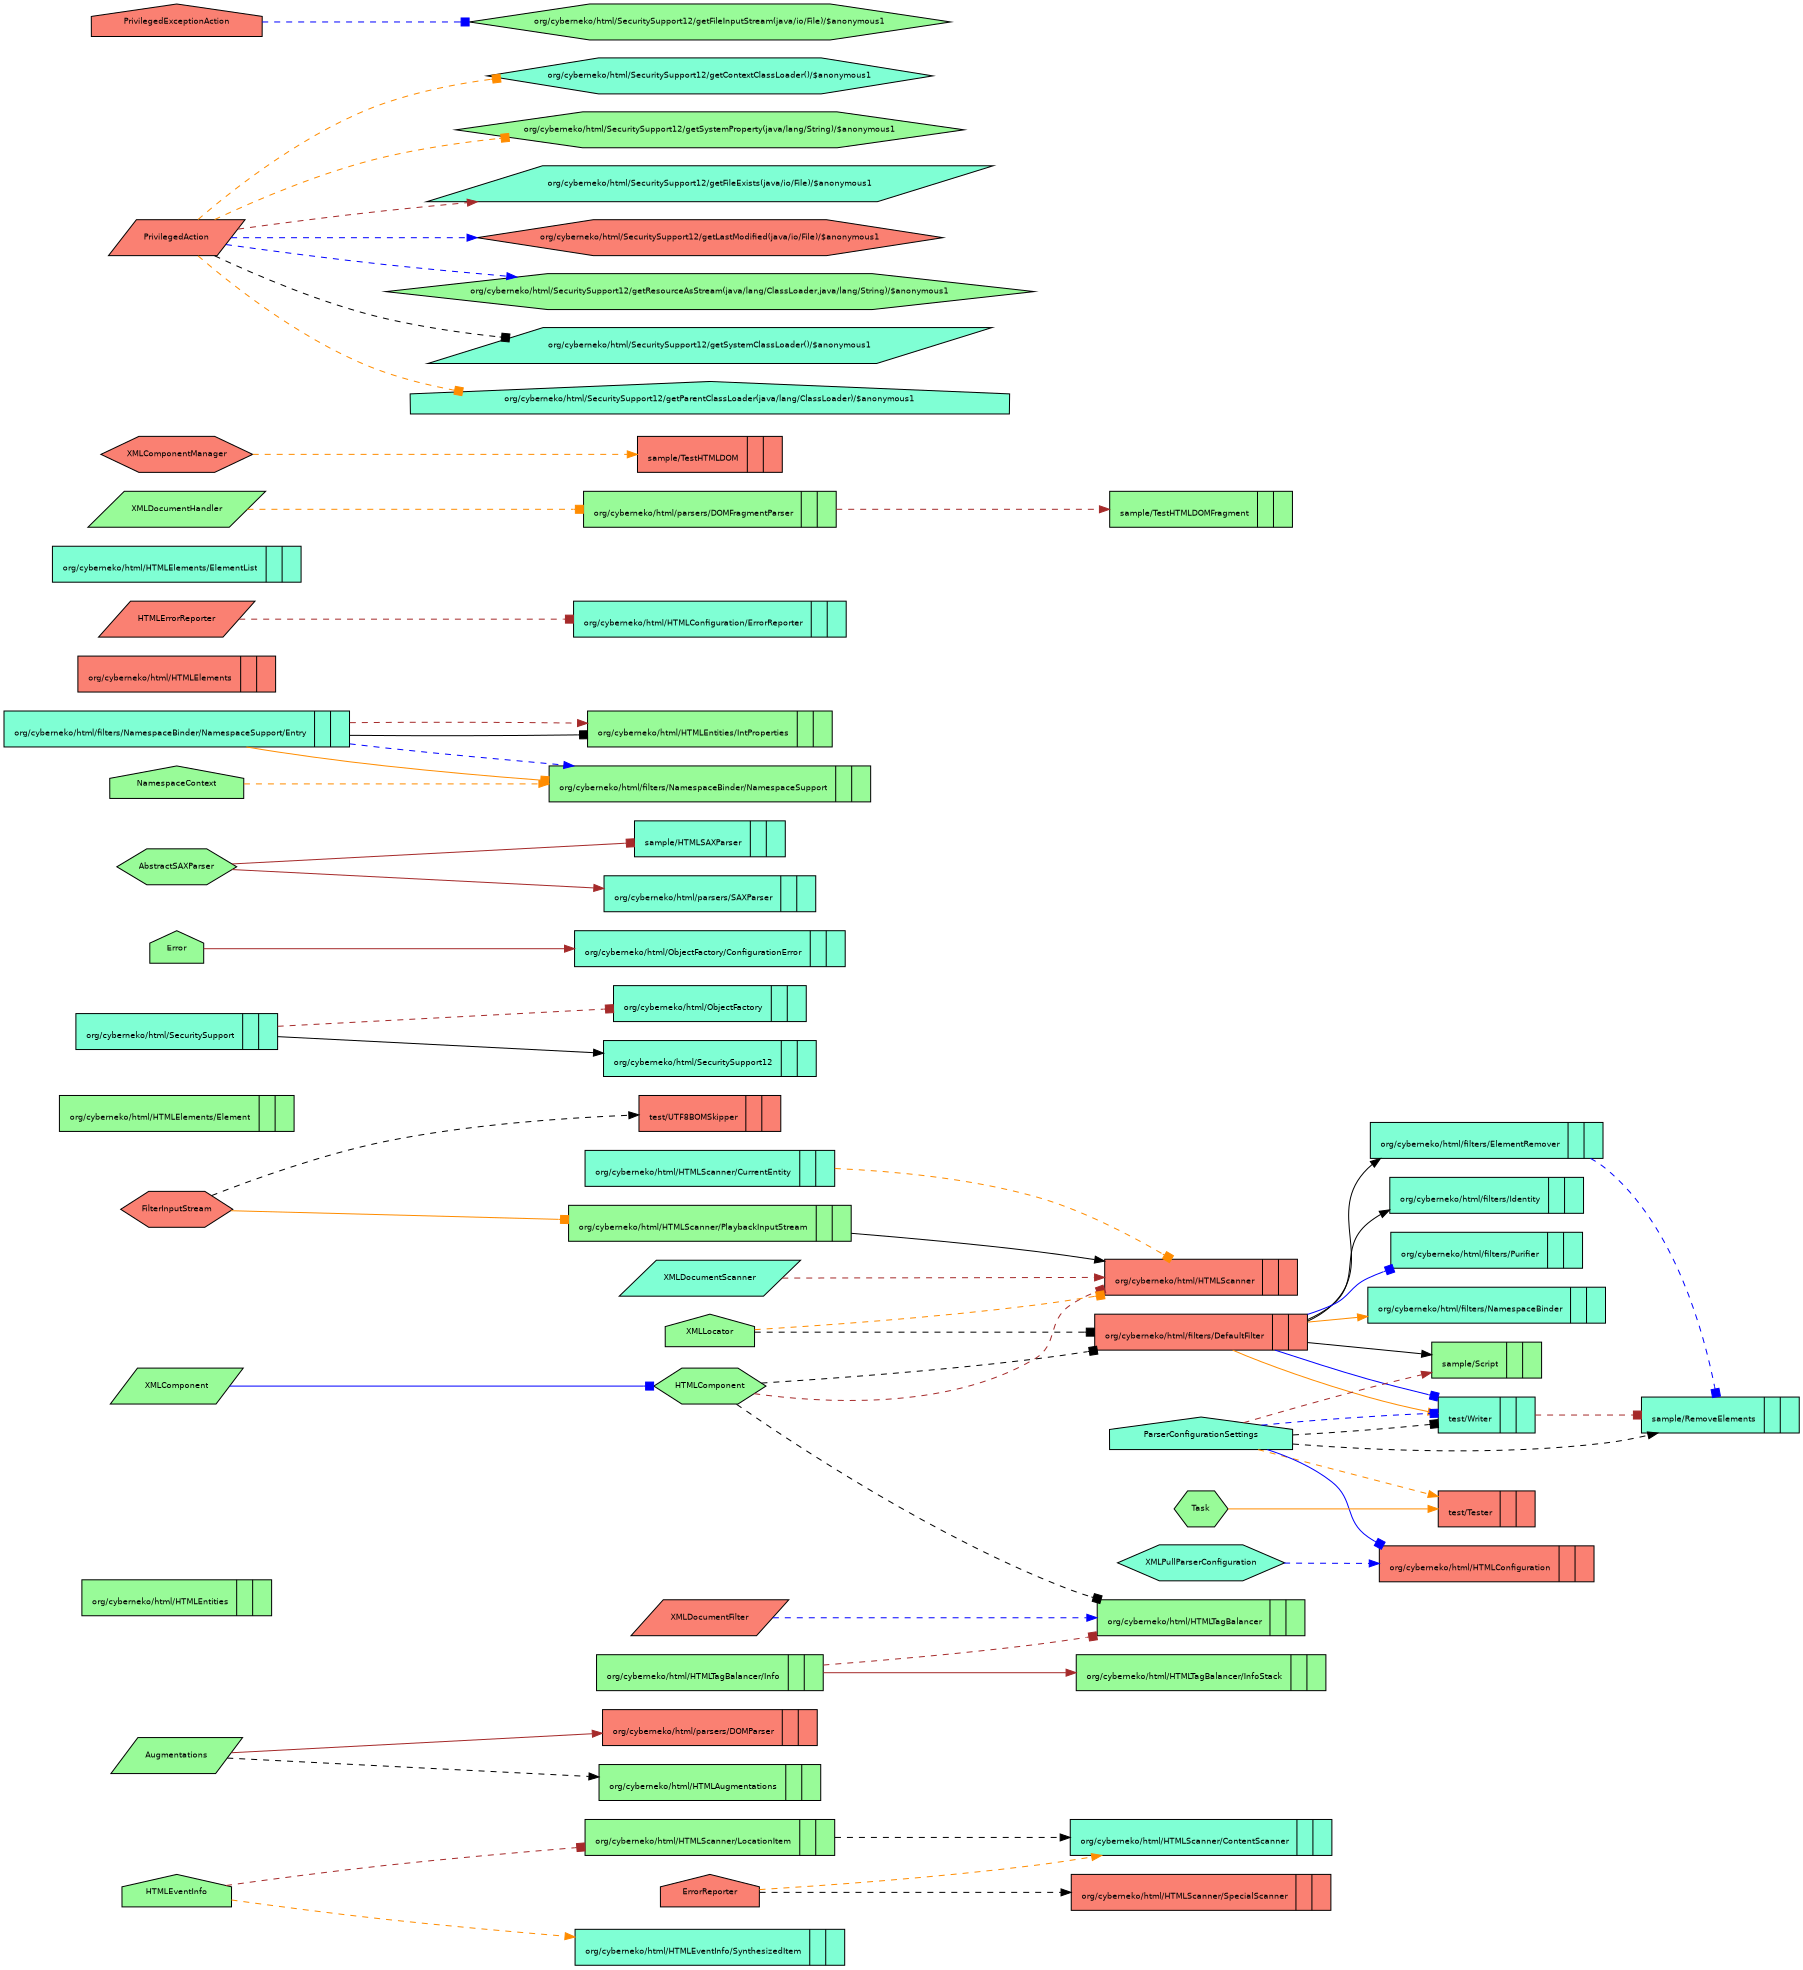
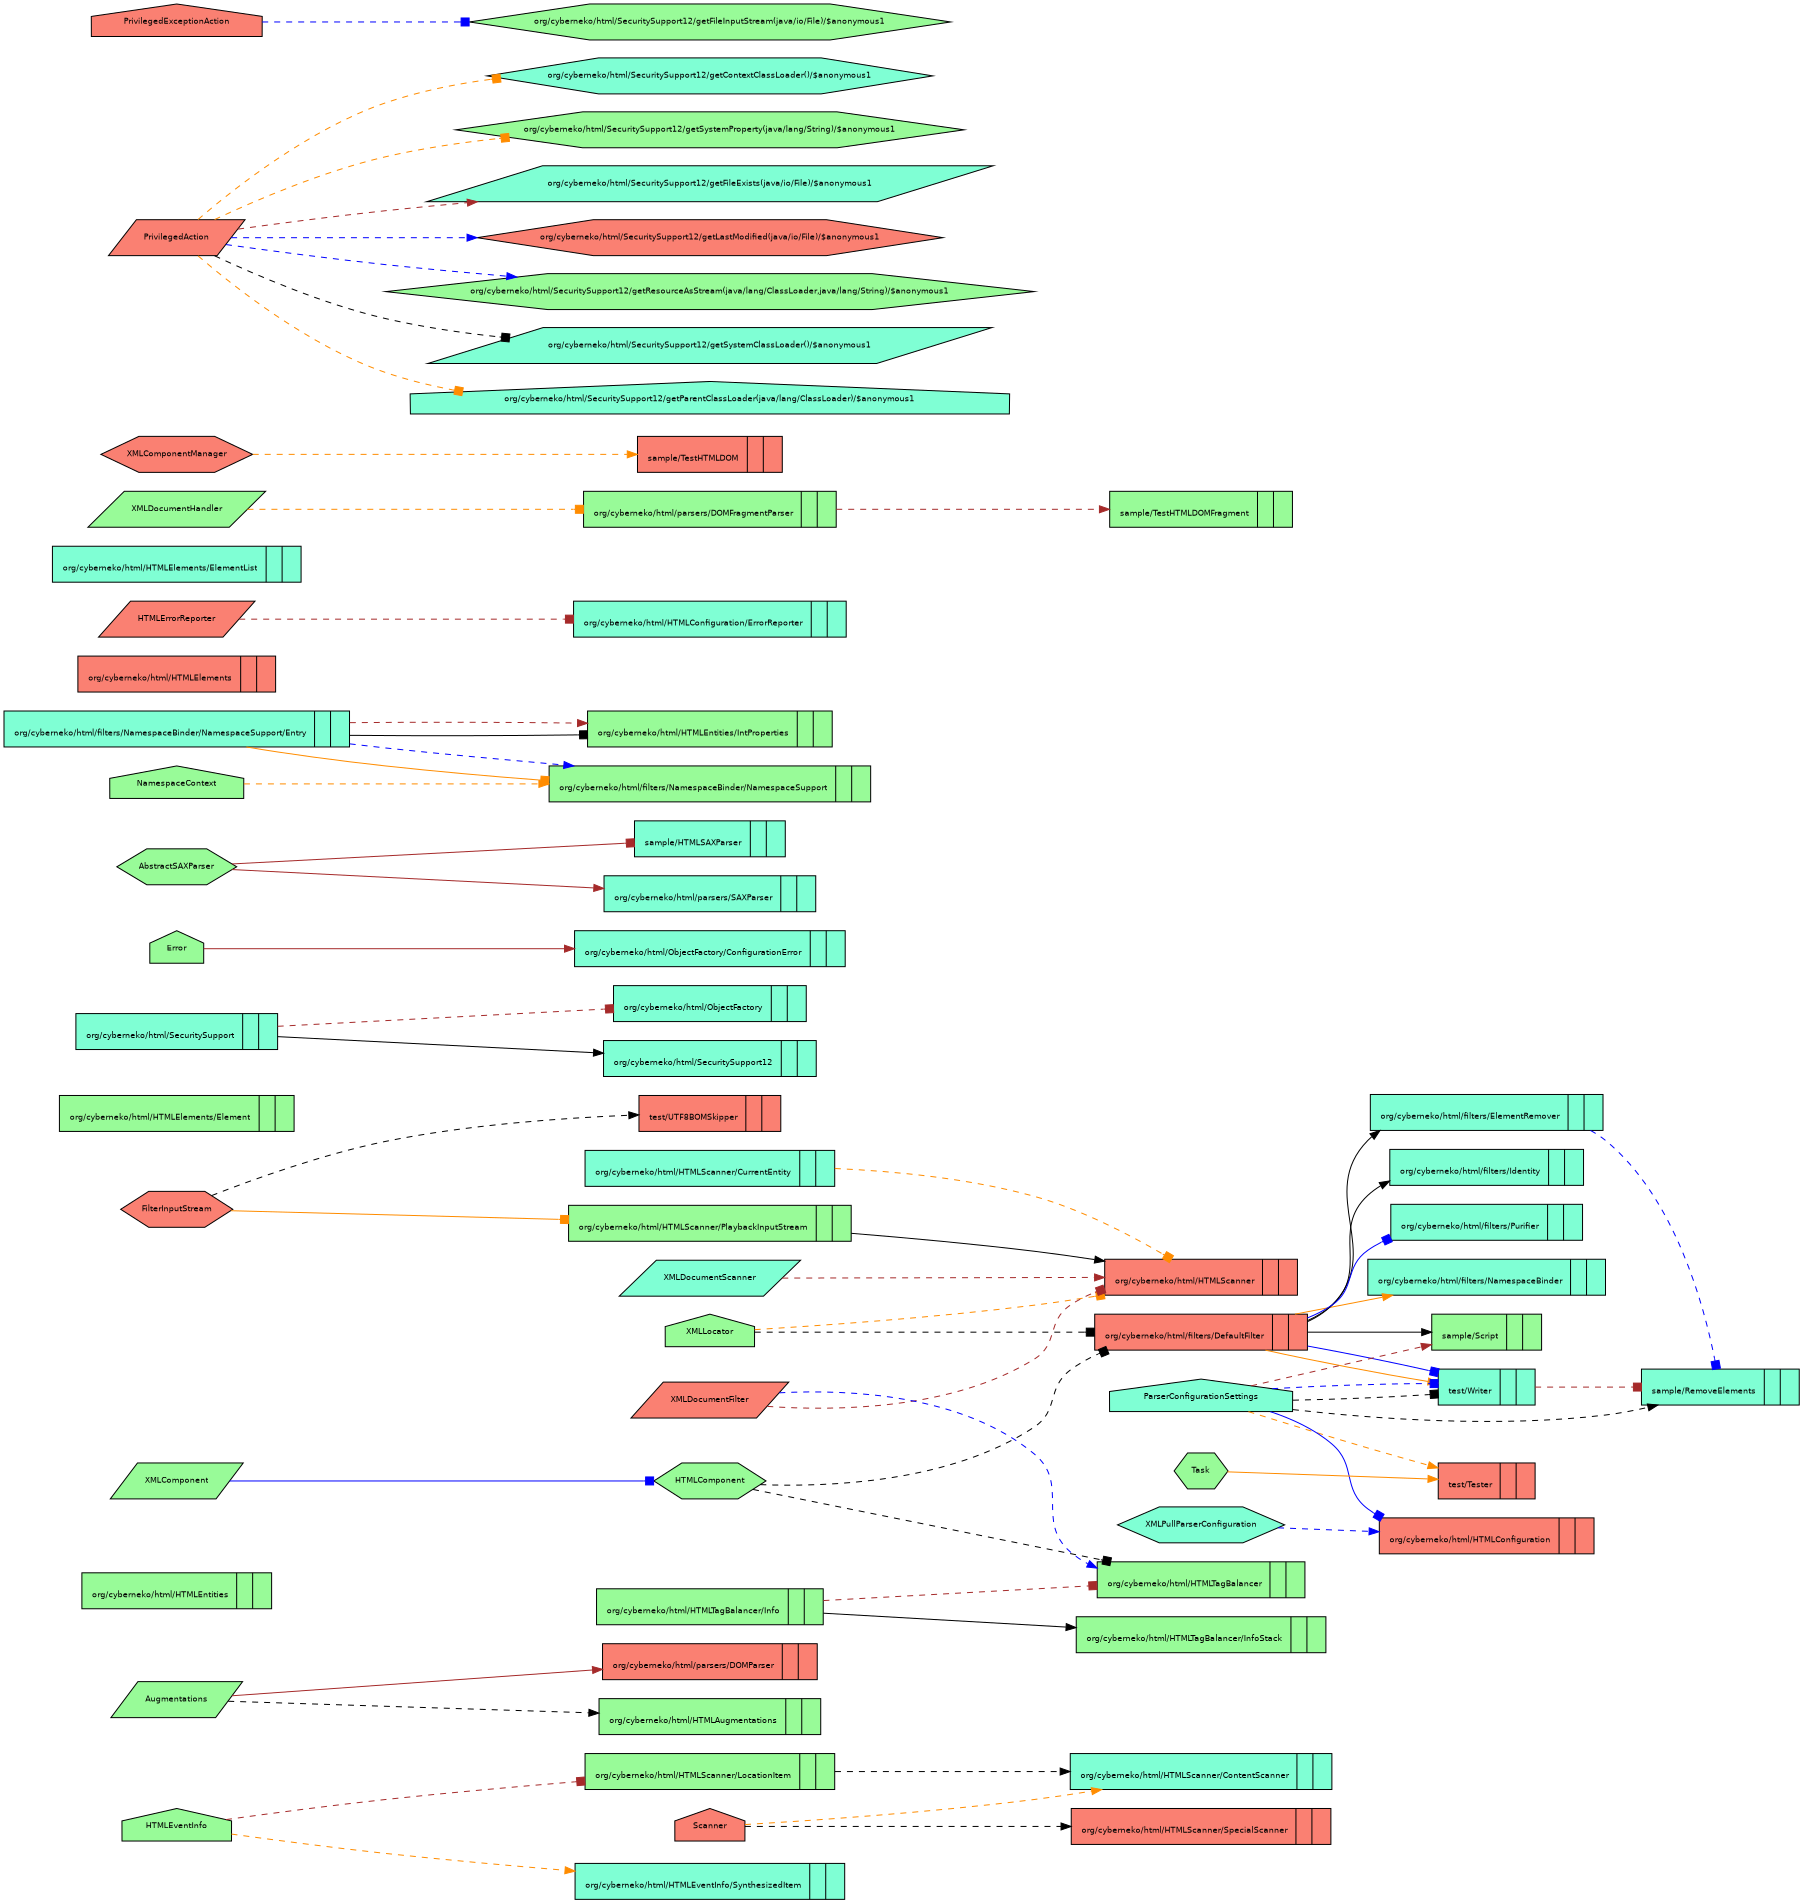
(944, 1391) -> (951, 1393)
(945, 1673) -> (945, 1620)
(710, 1892) -> (710, 1826)
